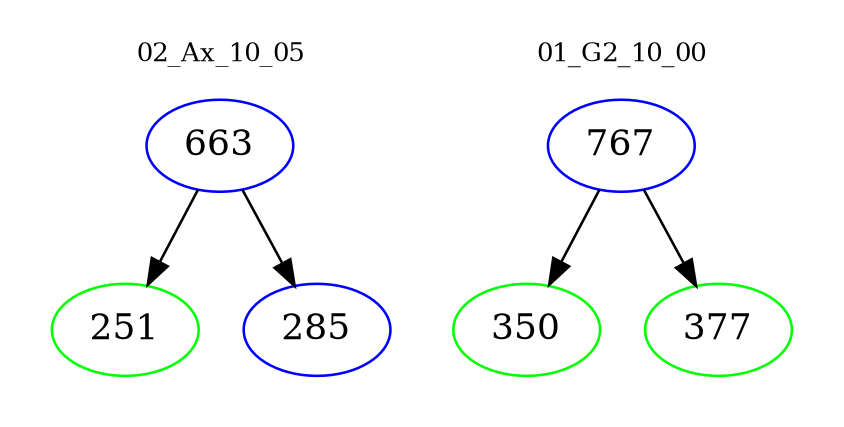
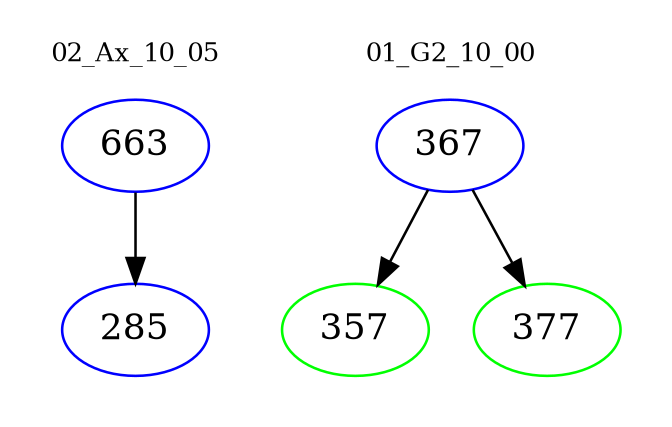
(621, 146) -> (450, 146)
(125, 330) -> none
(527, 330) -> (355, 330)
